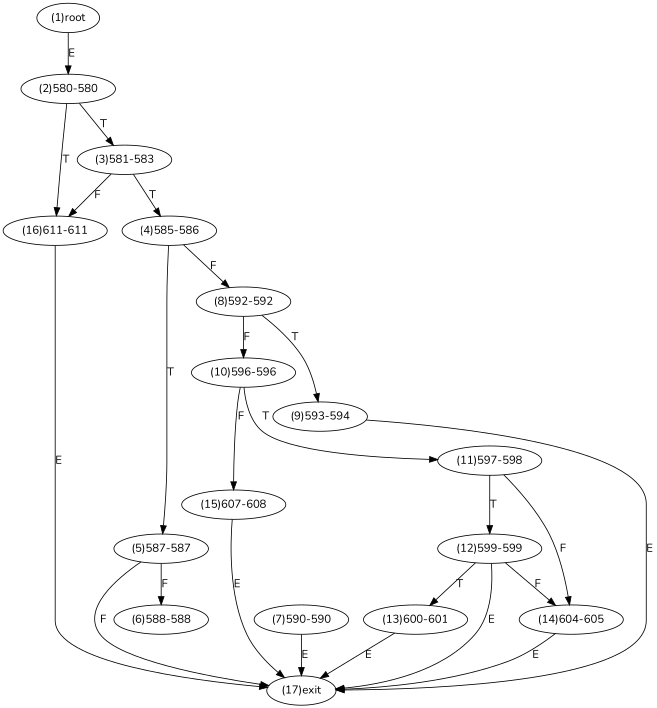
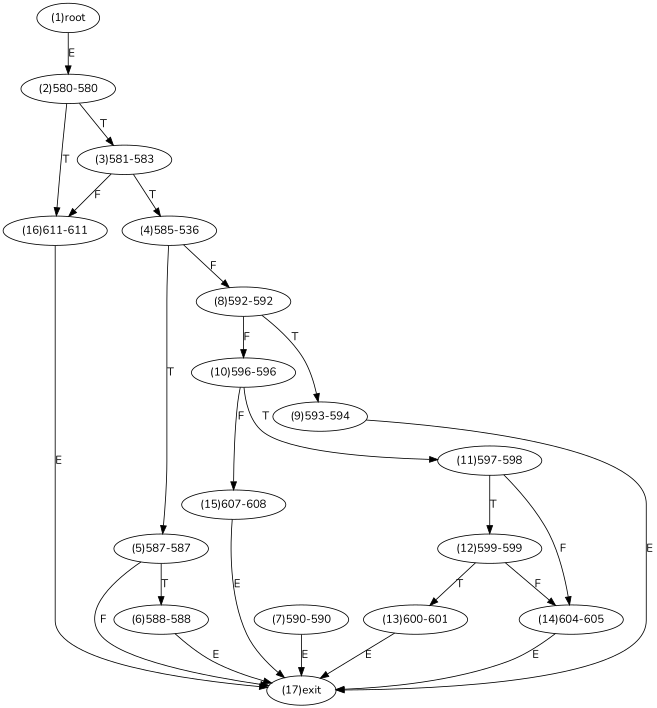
(169, 231) -> (169, 231)
(165, 584) -> (165, 584)
(448, 657) -> (216, 663)
